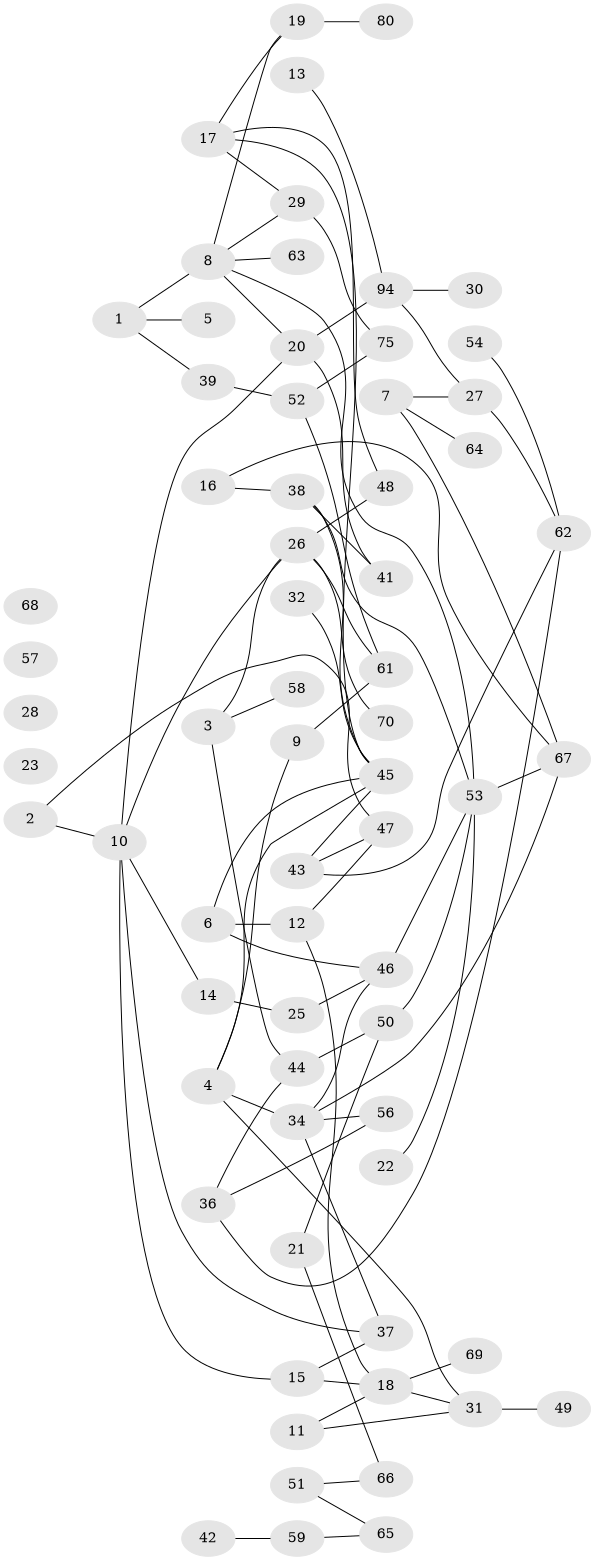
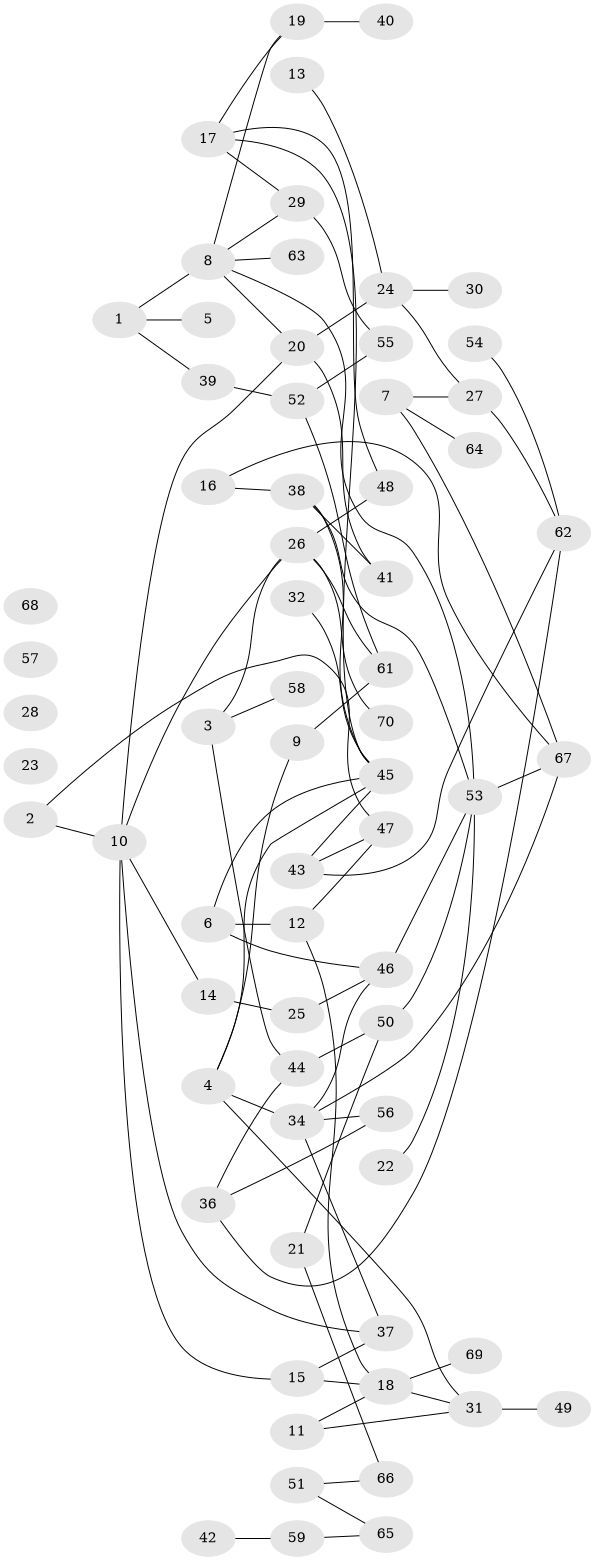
(386, 22) -> (386, 22)
(386, 290) -> (386, 290)
(386, 344) -> (386, 344)
